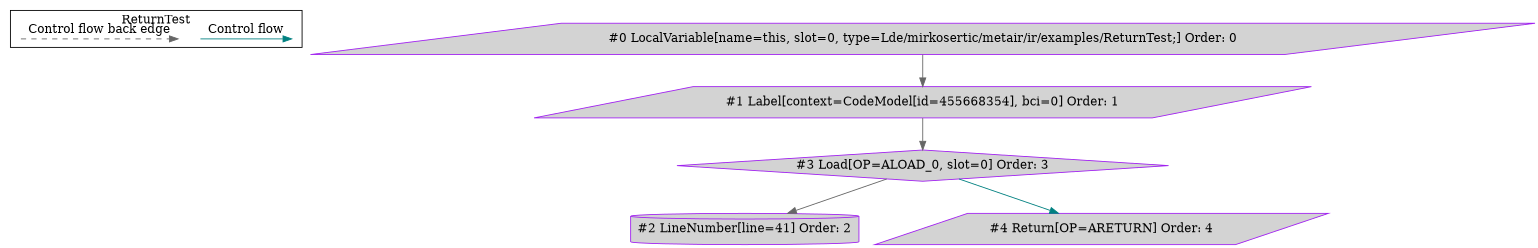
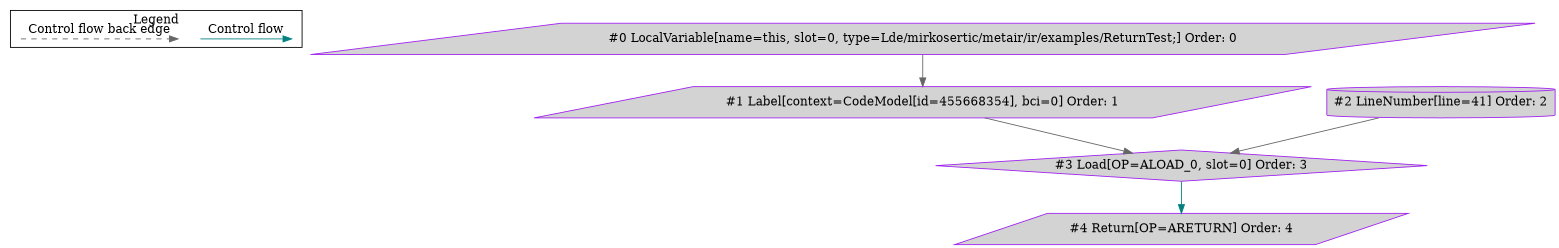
(156, 20) -> (156, 20)
(841, 195) -> (1309, 134)
